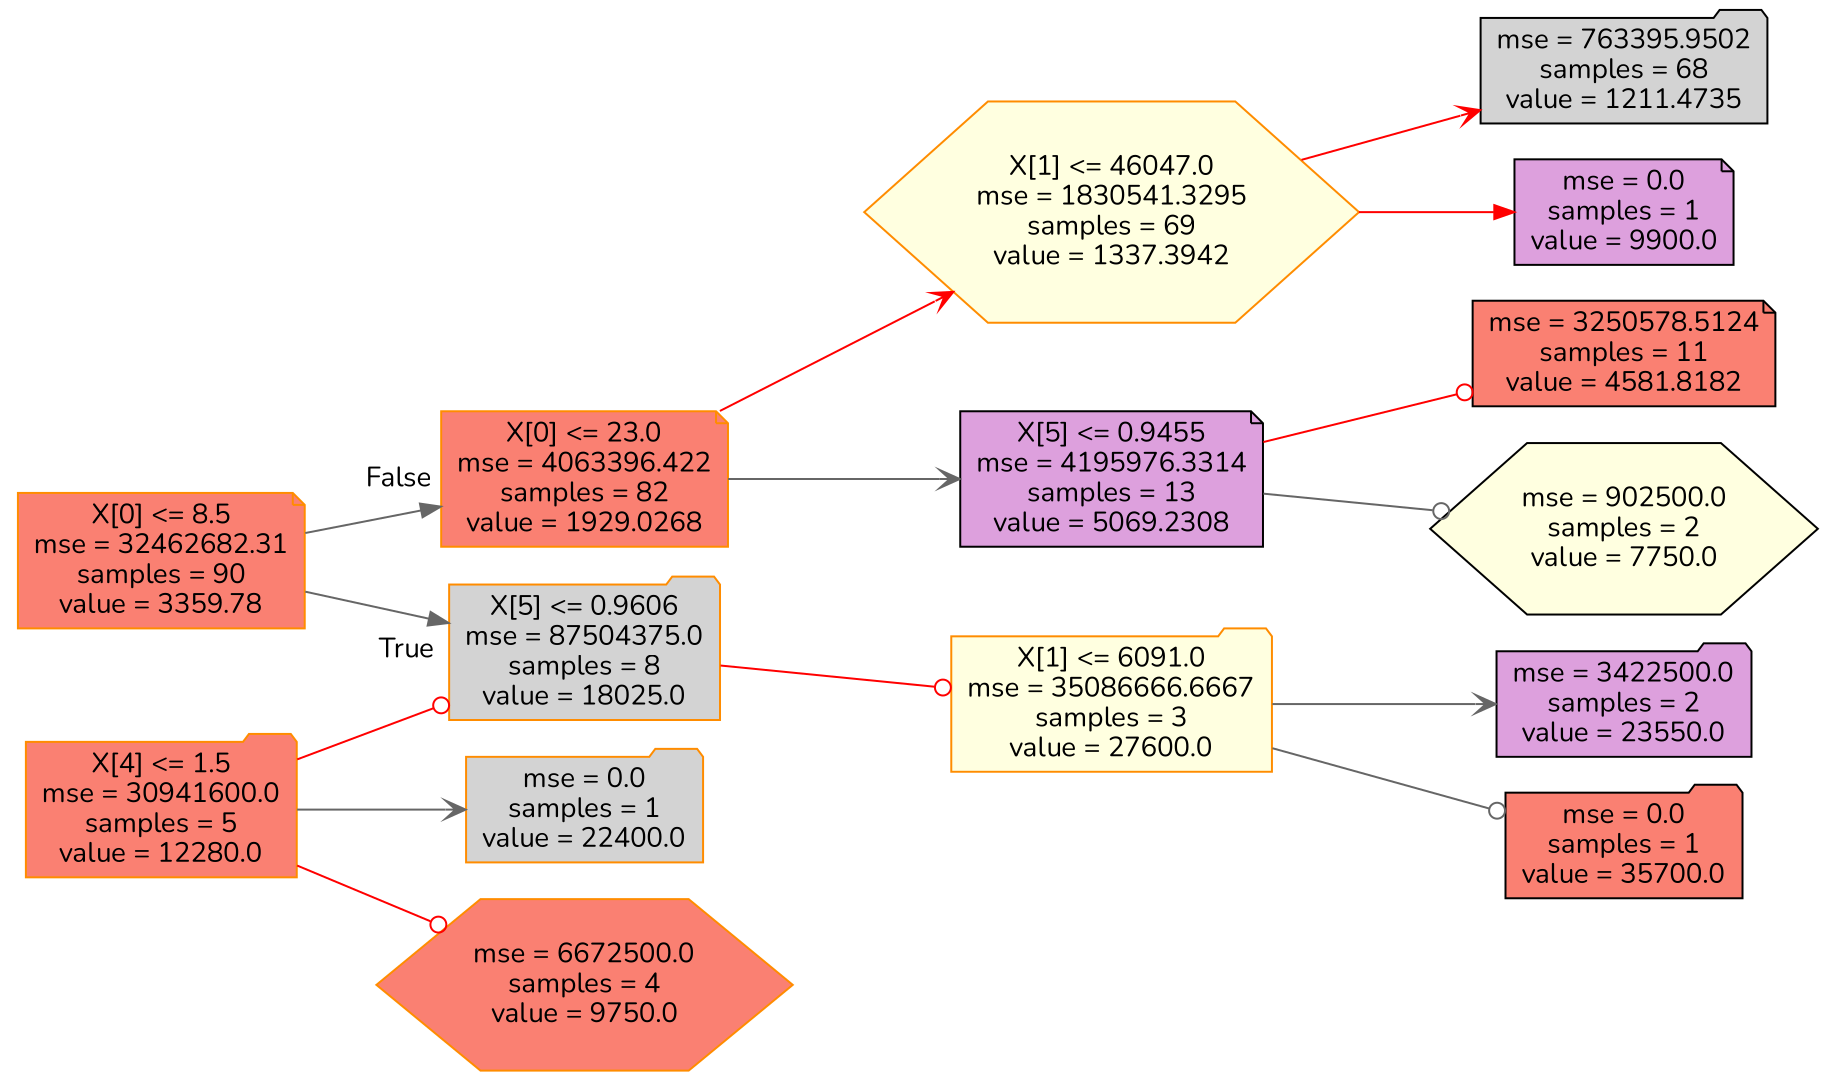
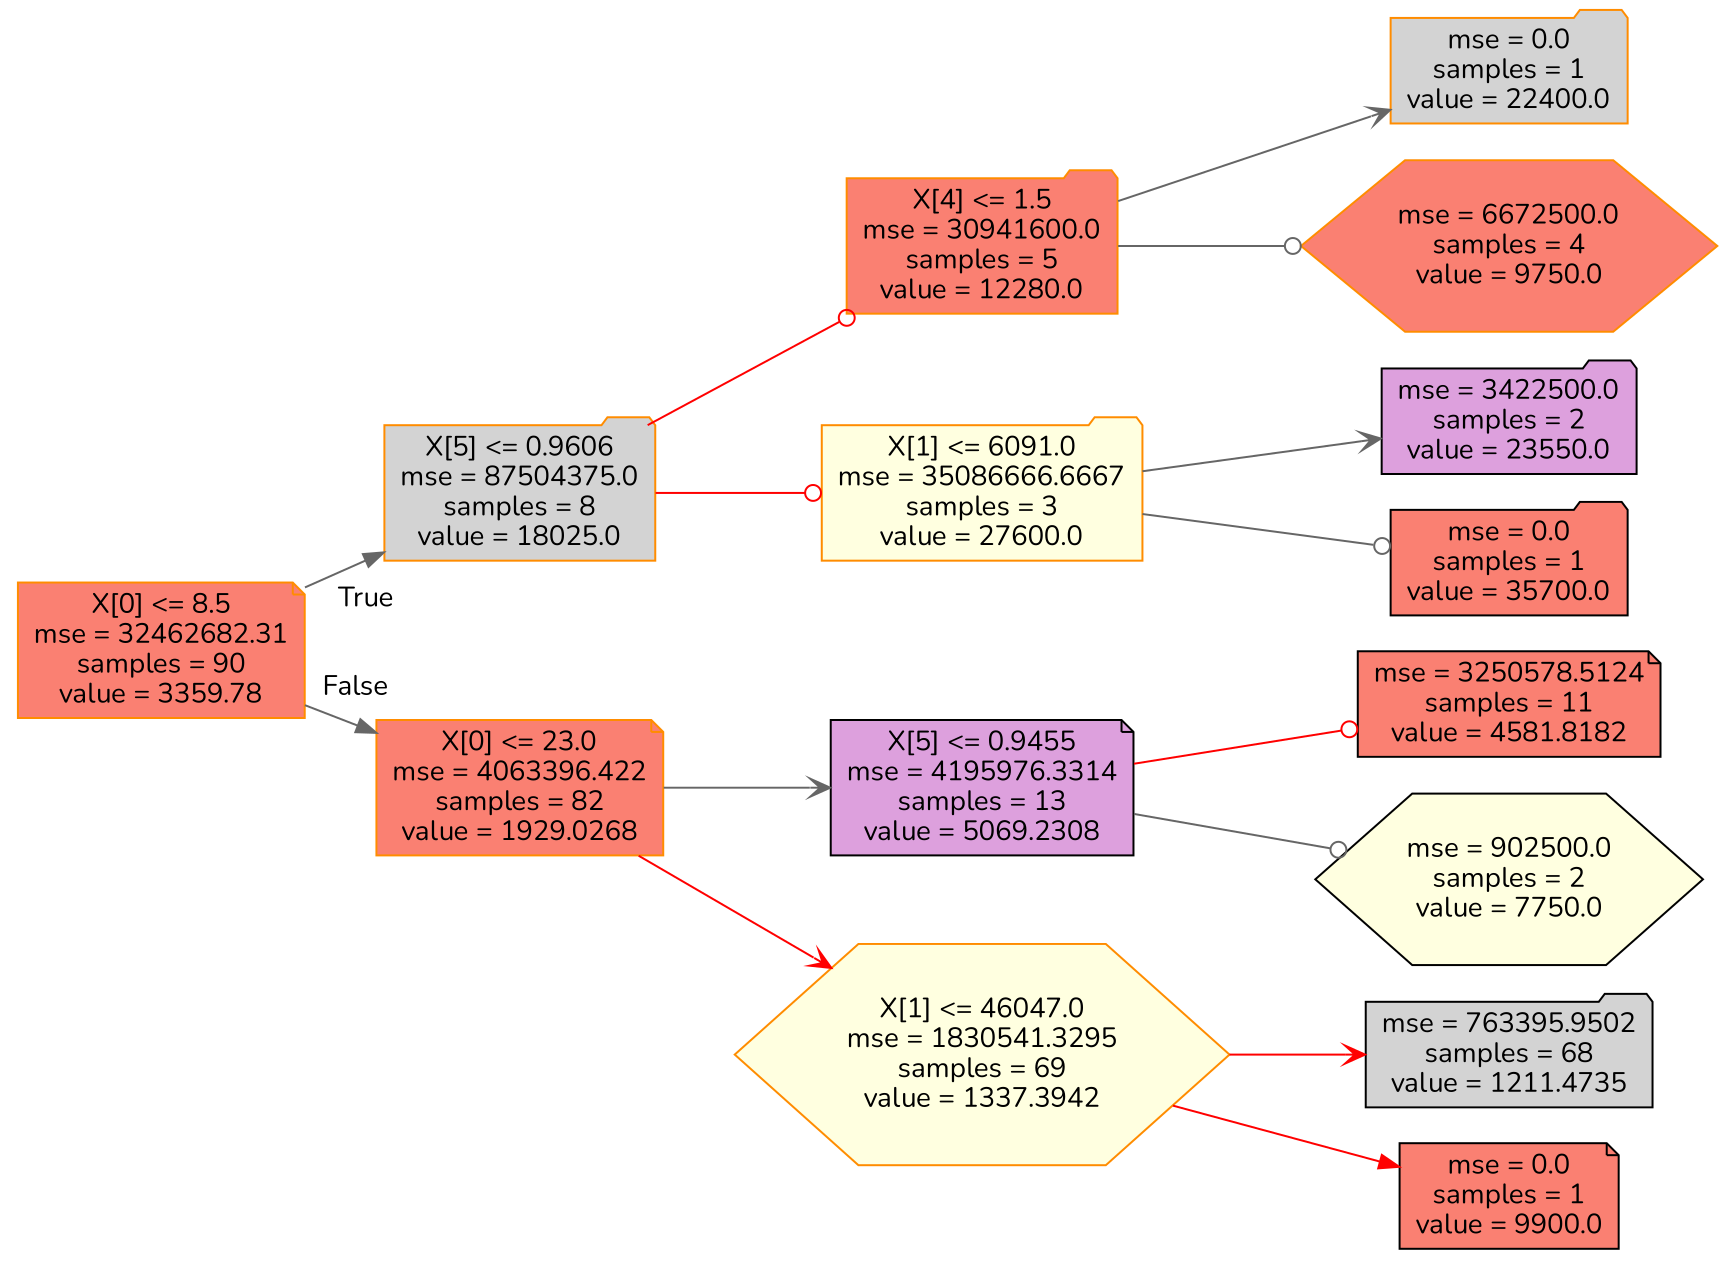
(1624, 212) -> (1509, 1196)
(365, 734) -> (743, 374)
(364, 893) -> (1201, 246)
